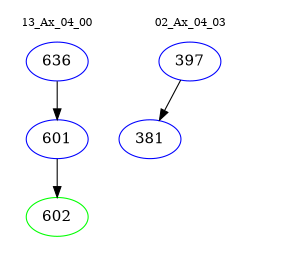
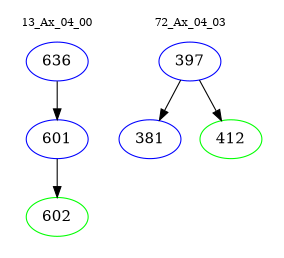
(190, 23) -> (190, 23)
none -> (231, 139)
